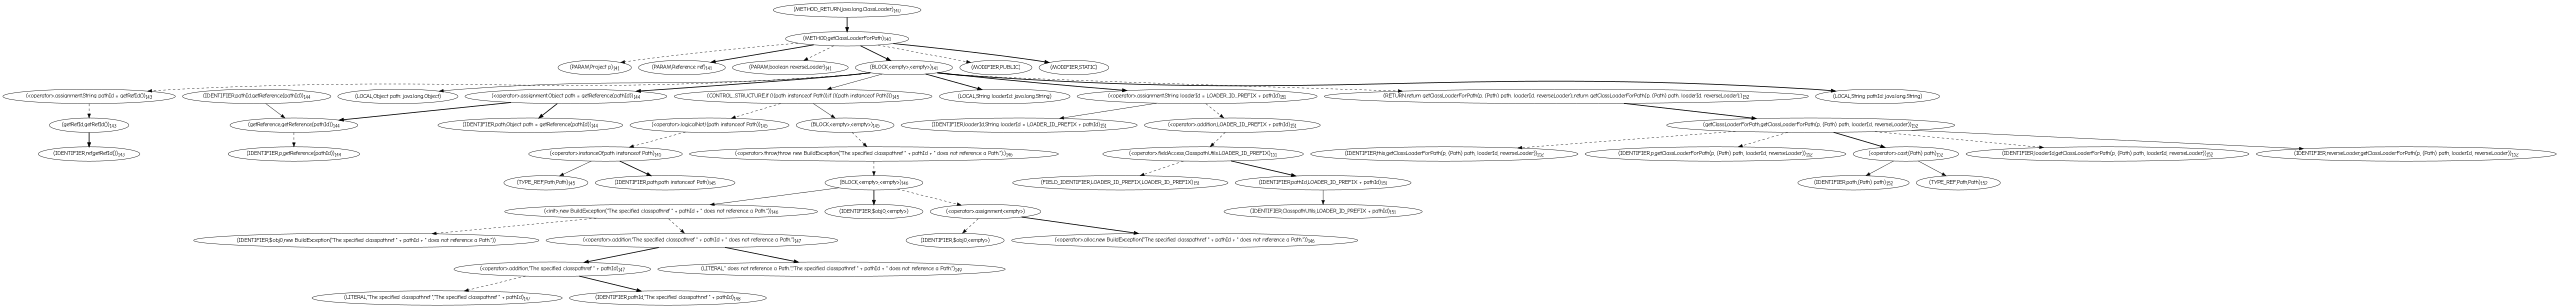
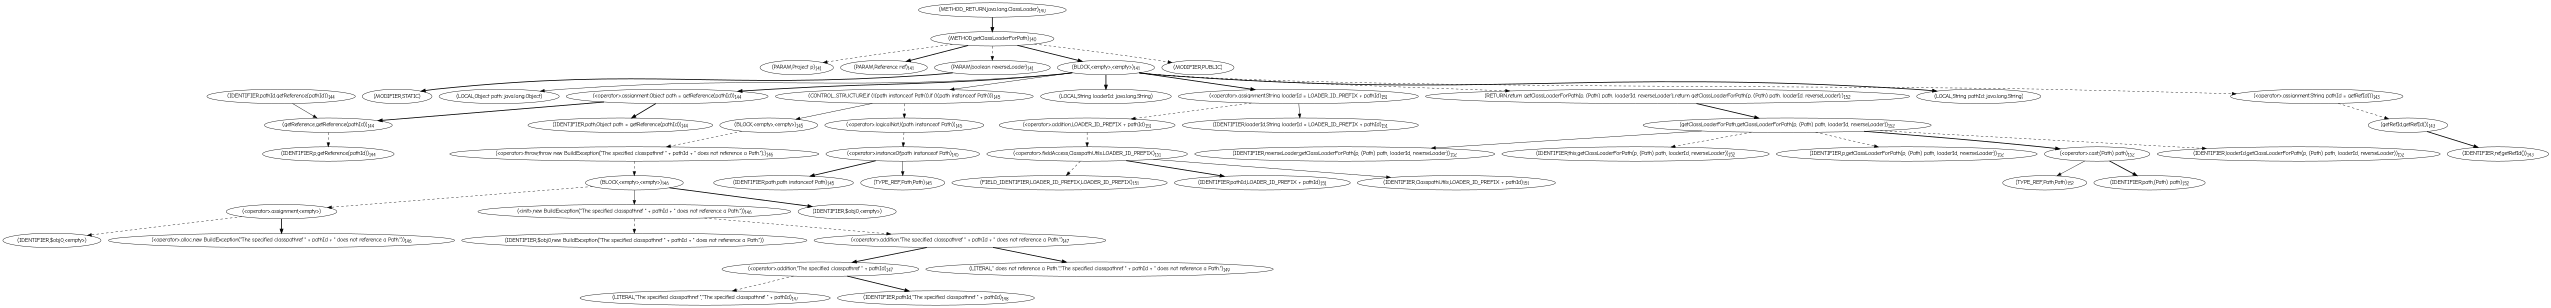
(969, 52) -> (689, 79)
(1882, 167) -> (2122, 167)
(1323, 195) -> (1270, 168)
